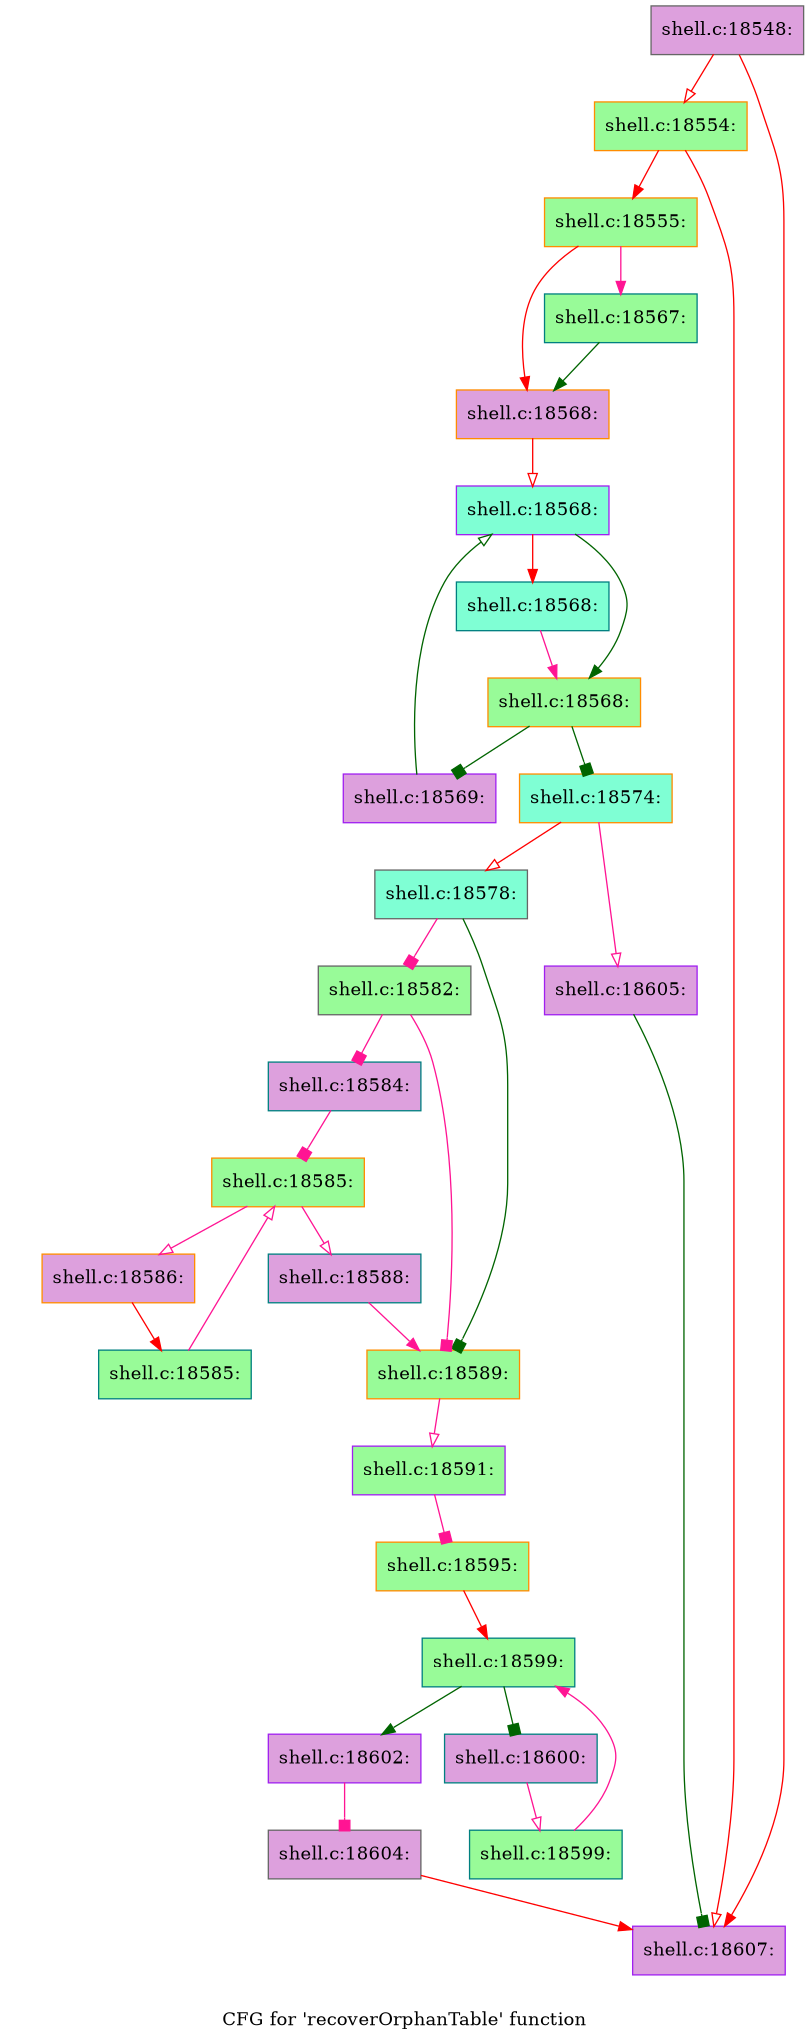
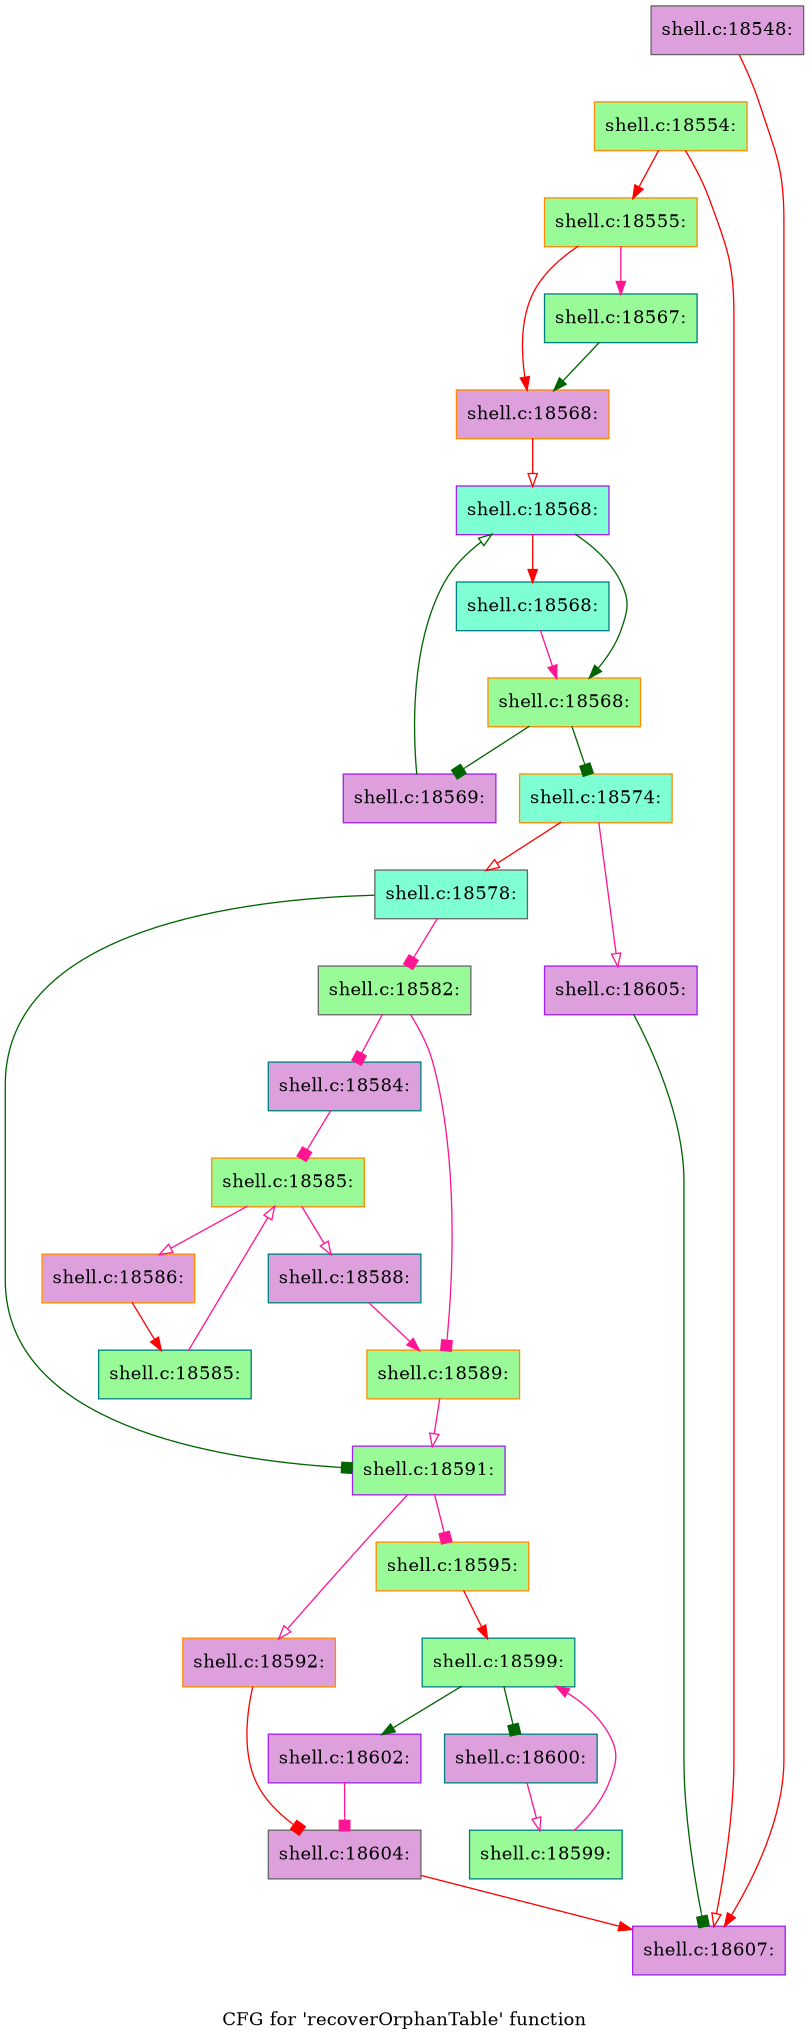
(702, 73) -> none
(508, 1129) -> (5, 1164)
none -> (259, 1663)
